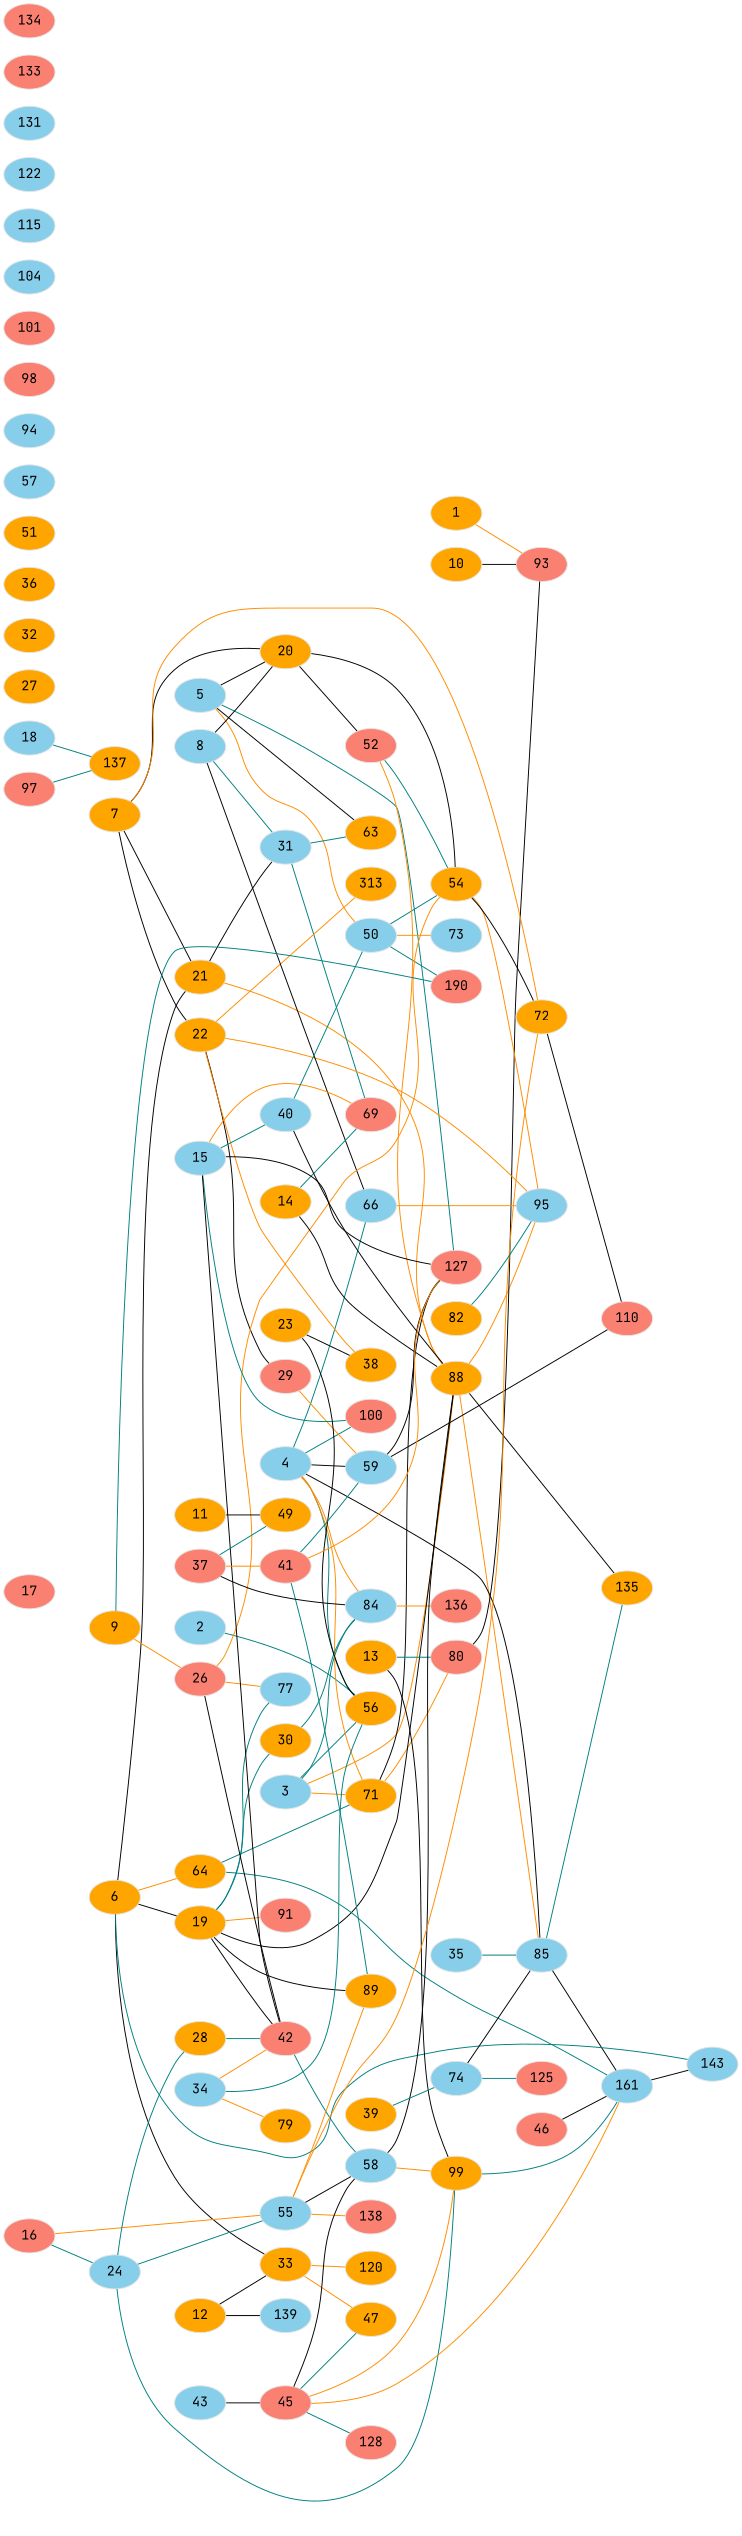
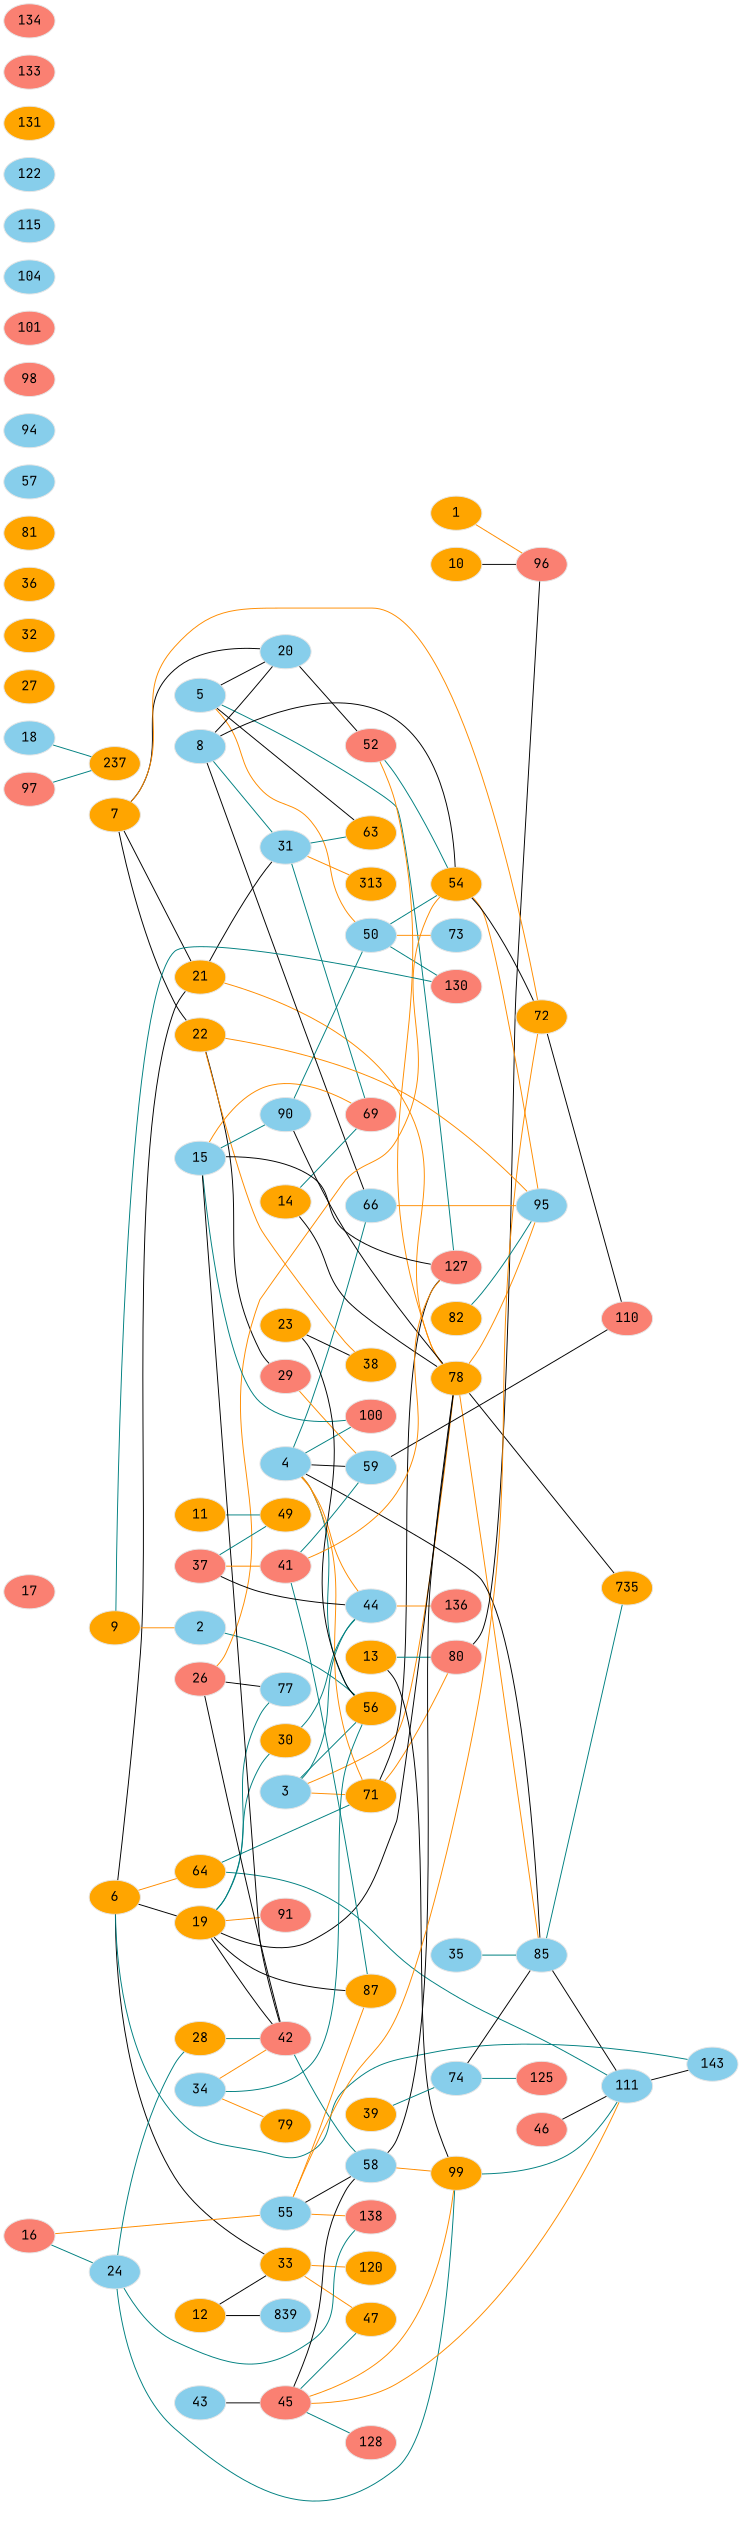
(29, 123) -> (29, 123)
(29, 533) -> (29, 533)
(542, 564) -> (542, 564)
(286, 652) -> (286, 652)
(424, 729) -> (387, 715)
(115, 764) -> (115, 764)
(275, 969) -> (323, 863)
(456, 987) -> (456, 987)
(286, 1115) -> (286, 1115)
(414, 1367) -> none
(456, 1378) -> (456, 1378)
(243, 1515) -> (243, 1515)
(627, 1588) -> (627, 1588)
(371, 1606) -> (371, 1606)
(157, 1653) -> (158, 1628)
(246, 1685) -> (246, 1685)
(371, 1991) -> (371, 1991)
(627, 2086) -> (627, 2086)
(200, 2243) -> (268, 2362)
(286, 2316) -> (286, 2316)
